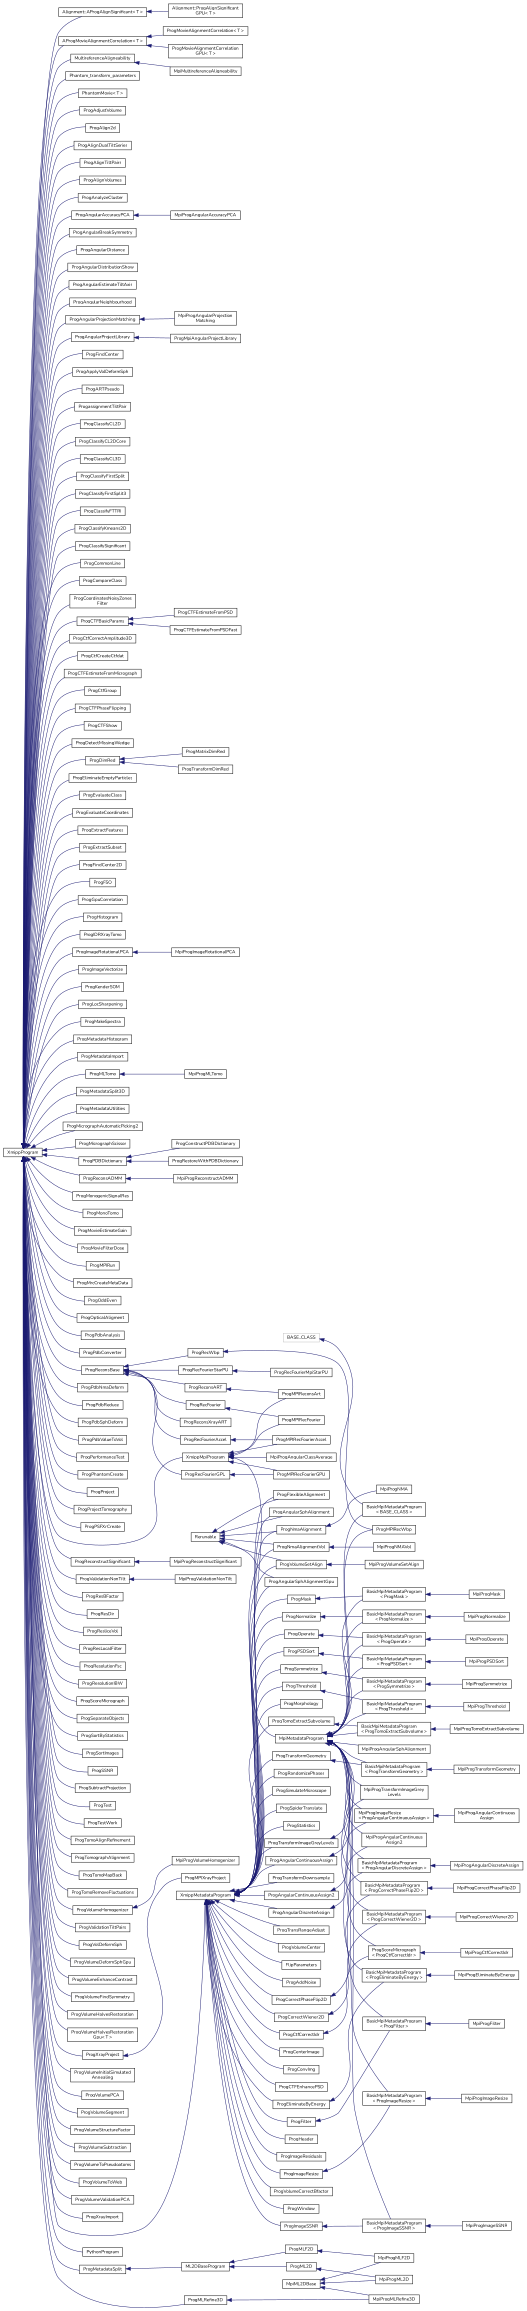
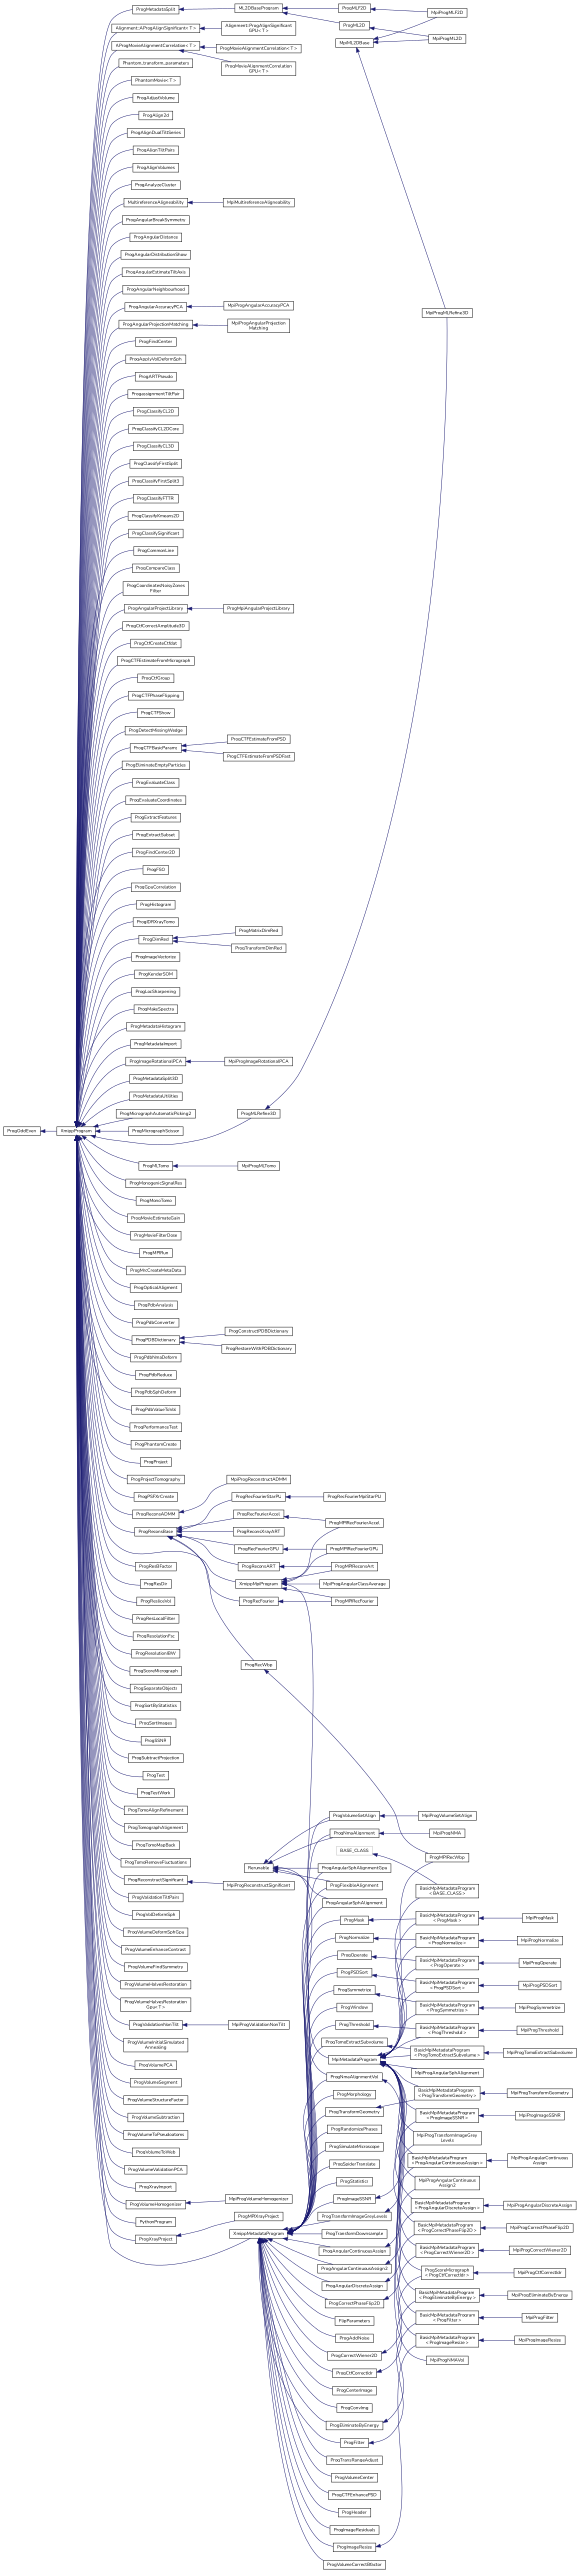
(44, 1262) -> (51, 1131)
(394, 1816) -> (447, 2161)
